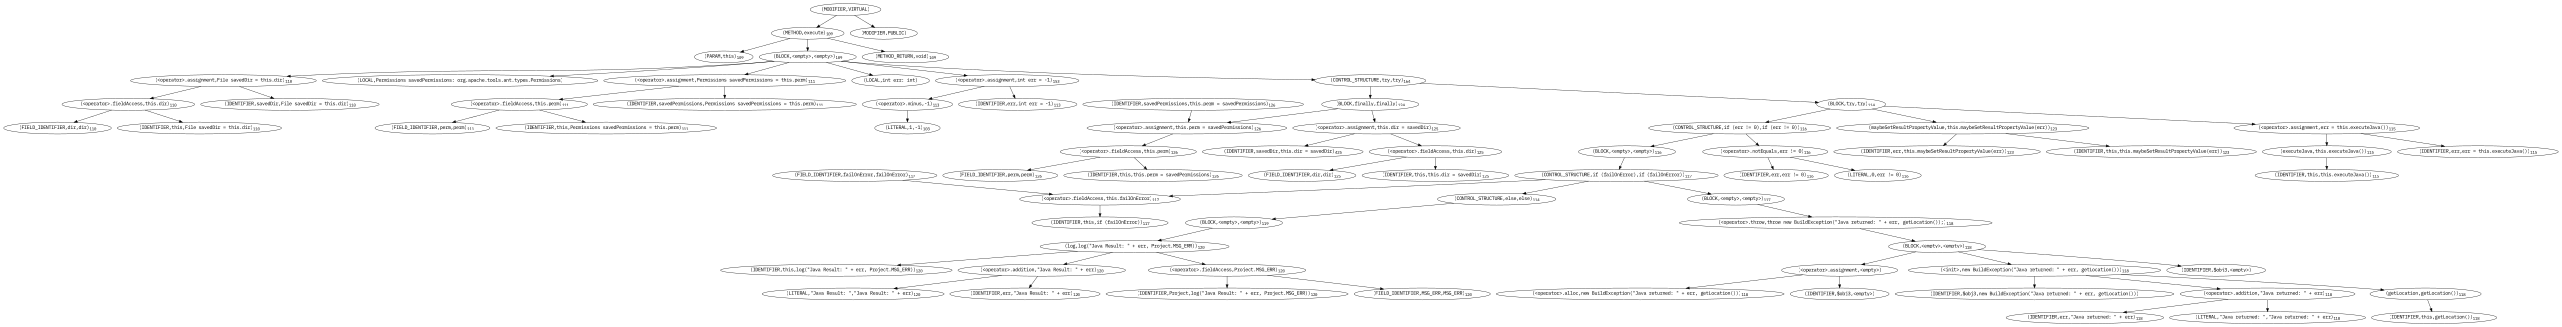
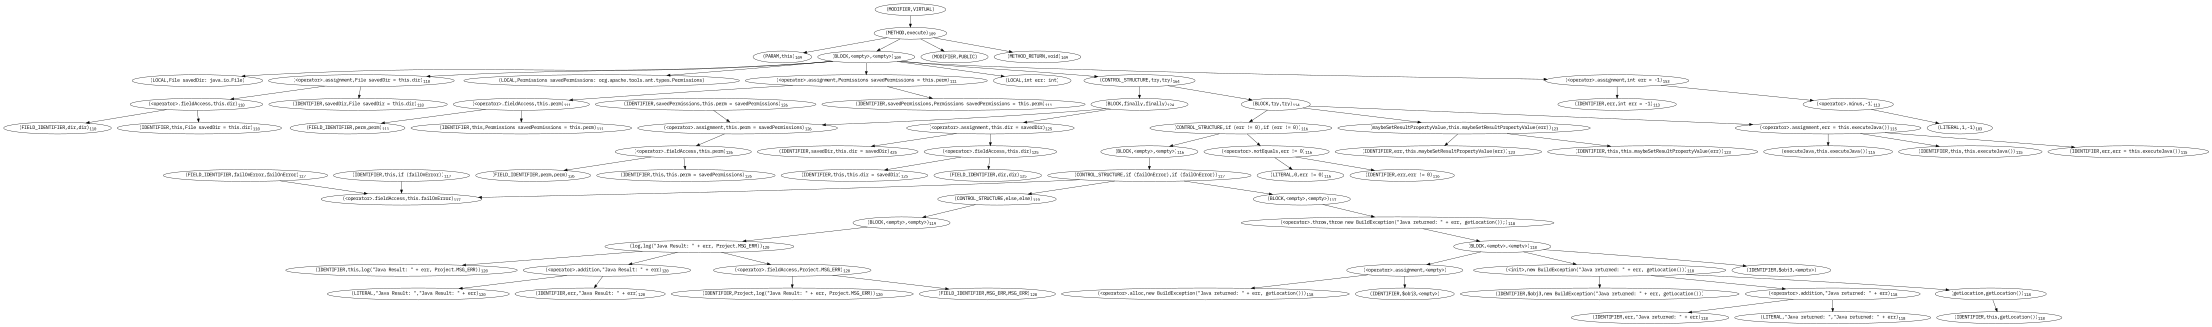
(863, 21) -> (931, 44)
none -> (197, 81)
(2327, 162) -> (1898, 140)
(1536, 199) -> (1036, 199)
(1100, 209) -> (402, 186)
